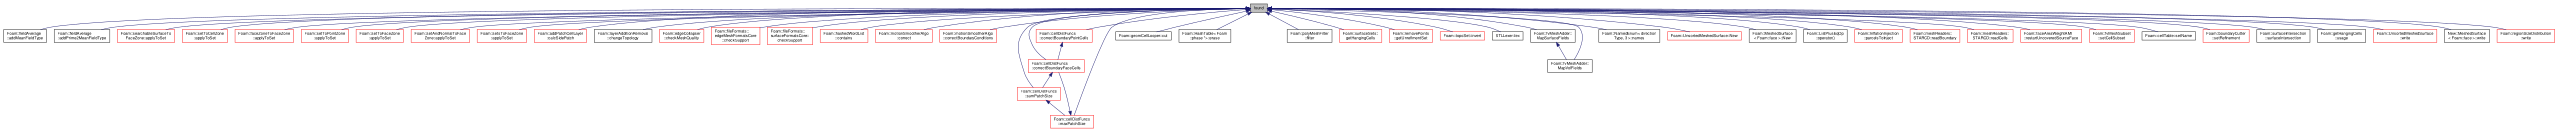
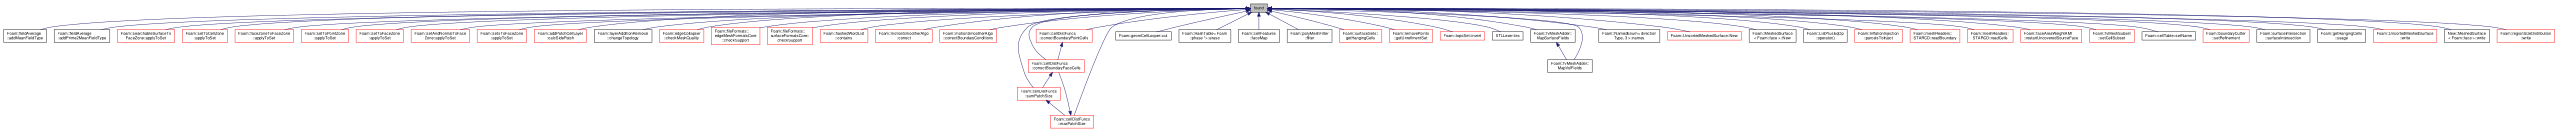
none -> (1259, 36)
